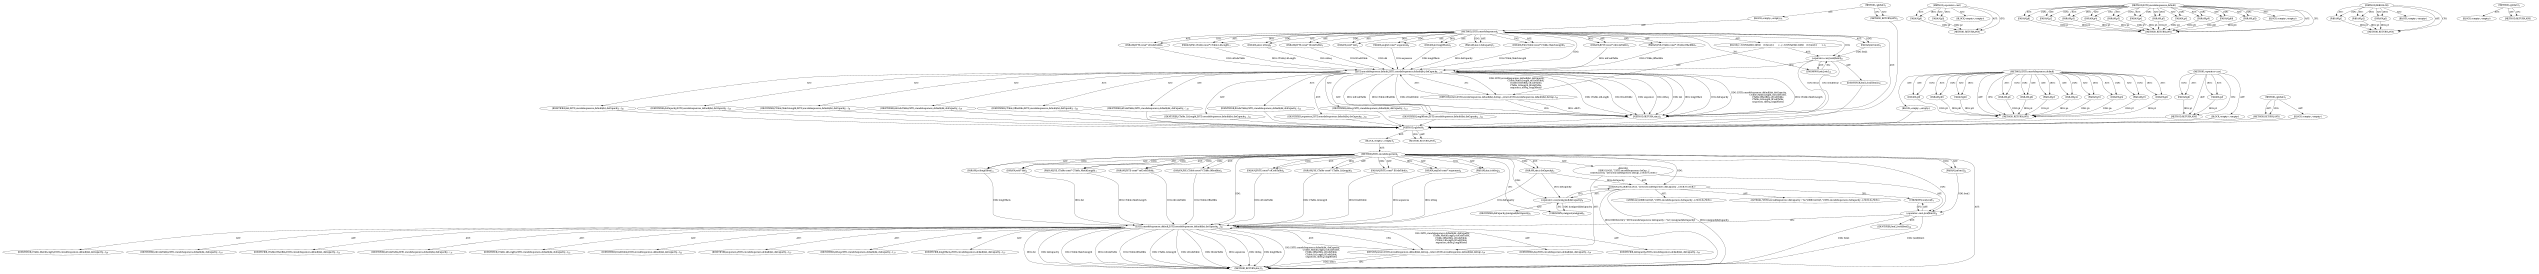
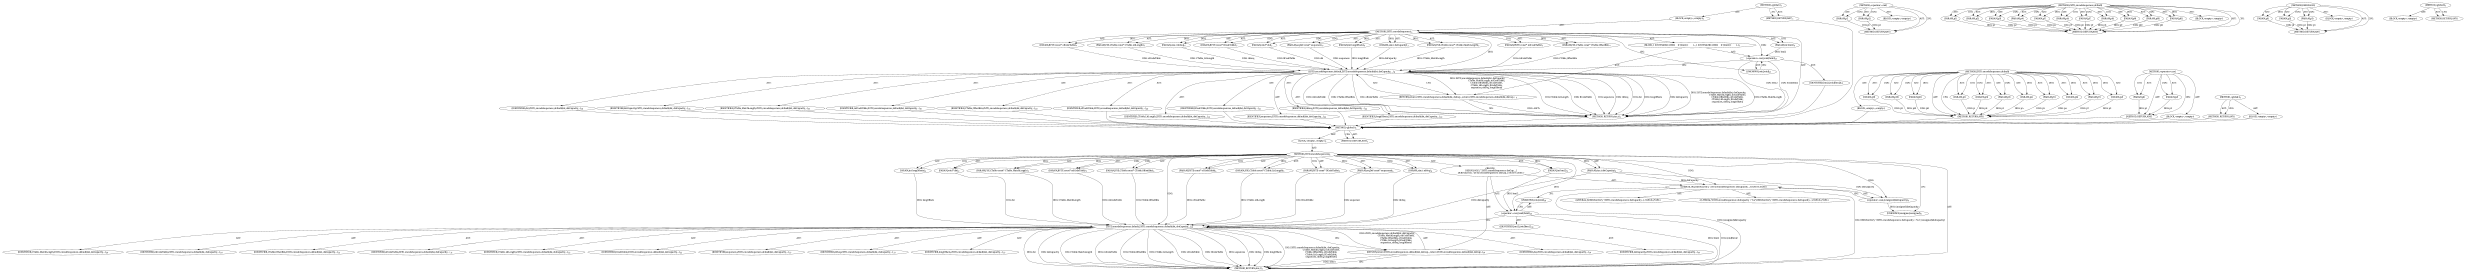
(1557, 208) -> none
(1505, 214) -> none
